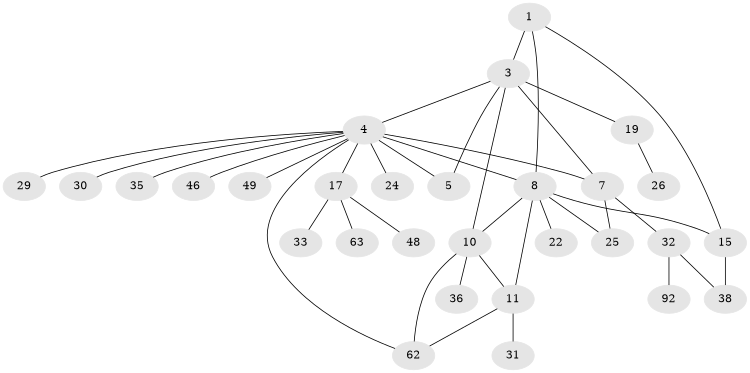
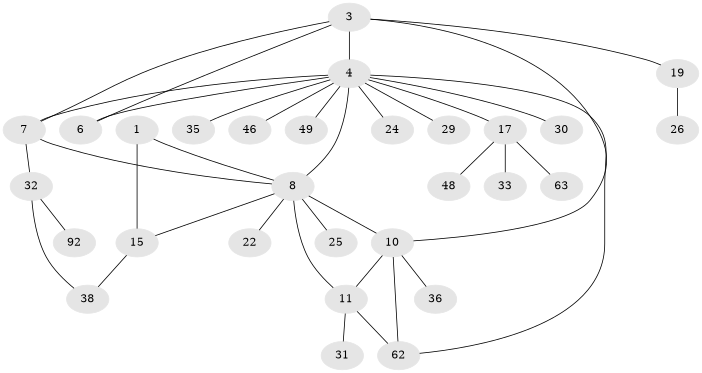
(519, 45) -> none
(449, 186) -> (81, 130)
(607, 215) -> (155, 168)
